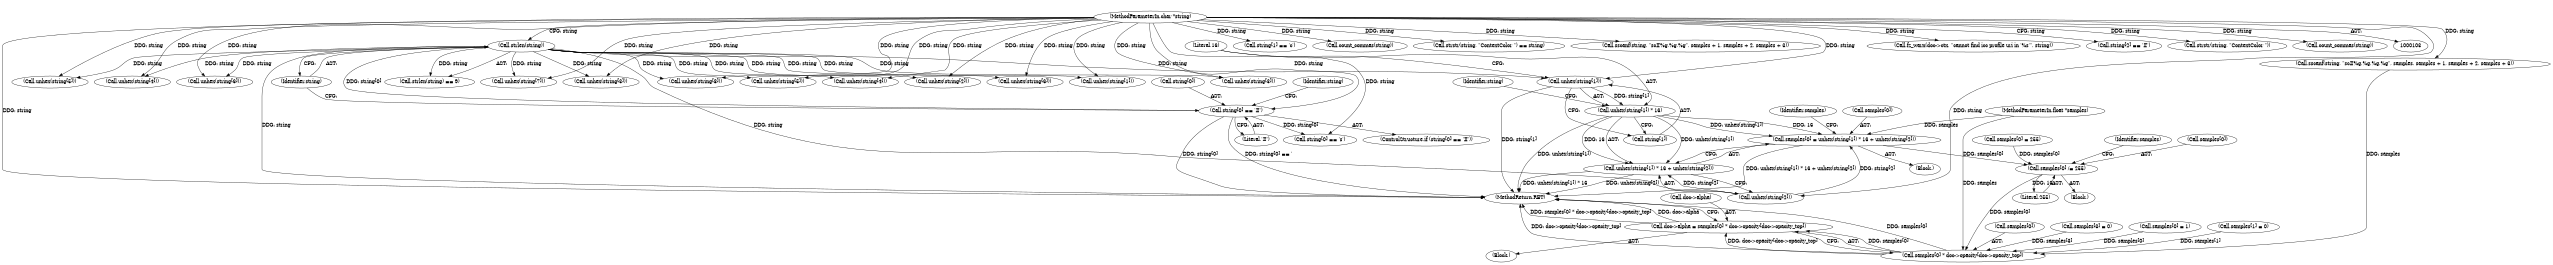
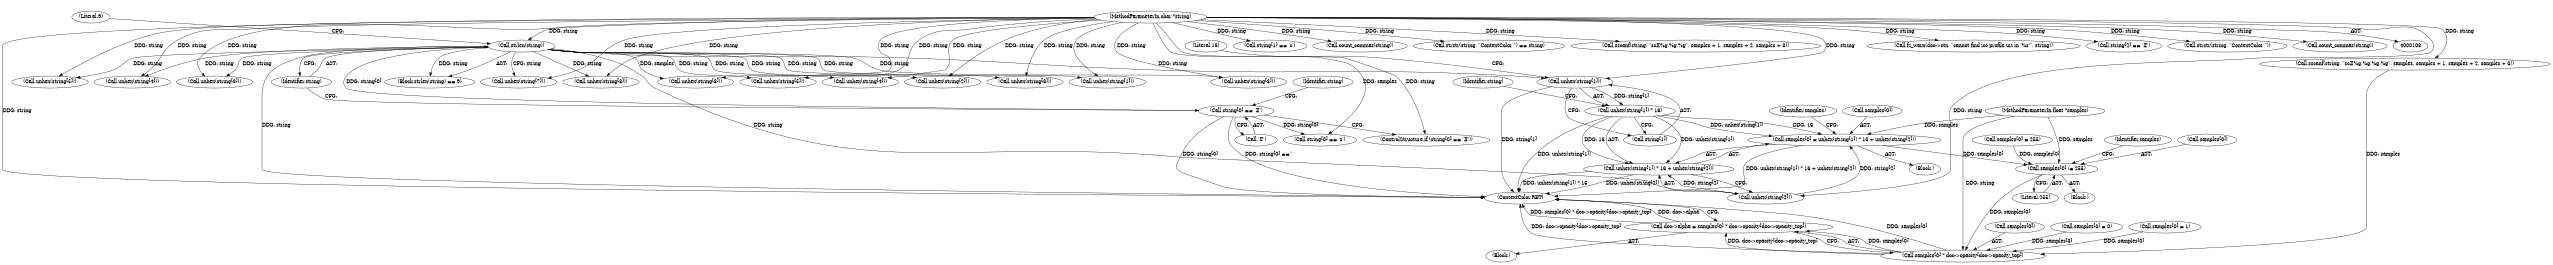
none -> (91, 17)
(563, 32) -> (563, 32)
(2031, 32) -> (2031, 32)
(2411, 46) -> (2411, 46)
(1448, 55) -> none
(527, 64) -> (527, 64)
(657, 64) -> (657, 64)
(1288, 70) -> (1350, 59)
(430, 82) -> (430, 82)
(1178, 82) -> none
(1380, 82) -> (1380, 82)
(1359, 126) -> (1359, 126)
none -> (2057, 138)
(1256, 140) -> (1256, 140)
(1712, 155) -> (1712, 155)
(1980, 184) -> (1980, 184)
(2042, 184) -> (2042, 184)
(1520, 198) -> (1520, 198)
(1691, 198) -> none
(2243, 227) -> none
